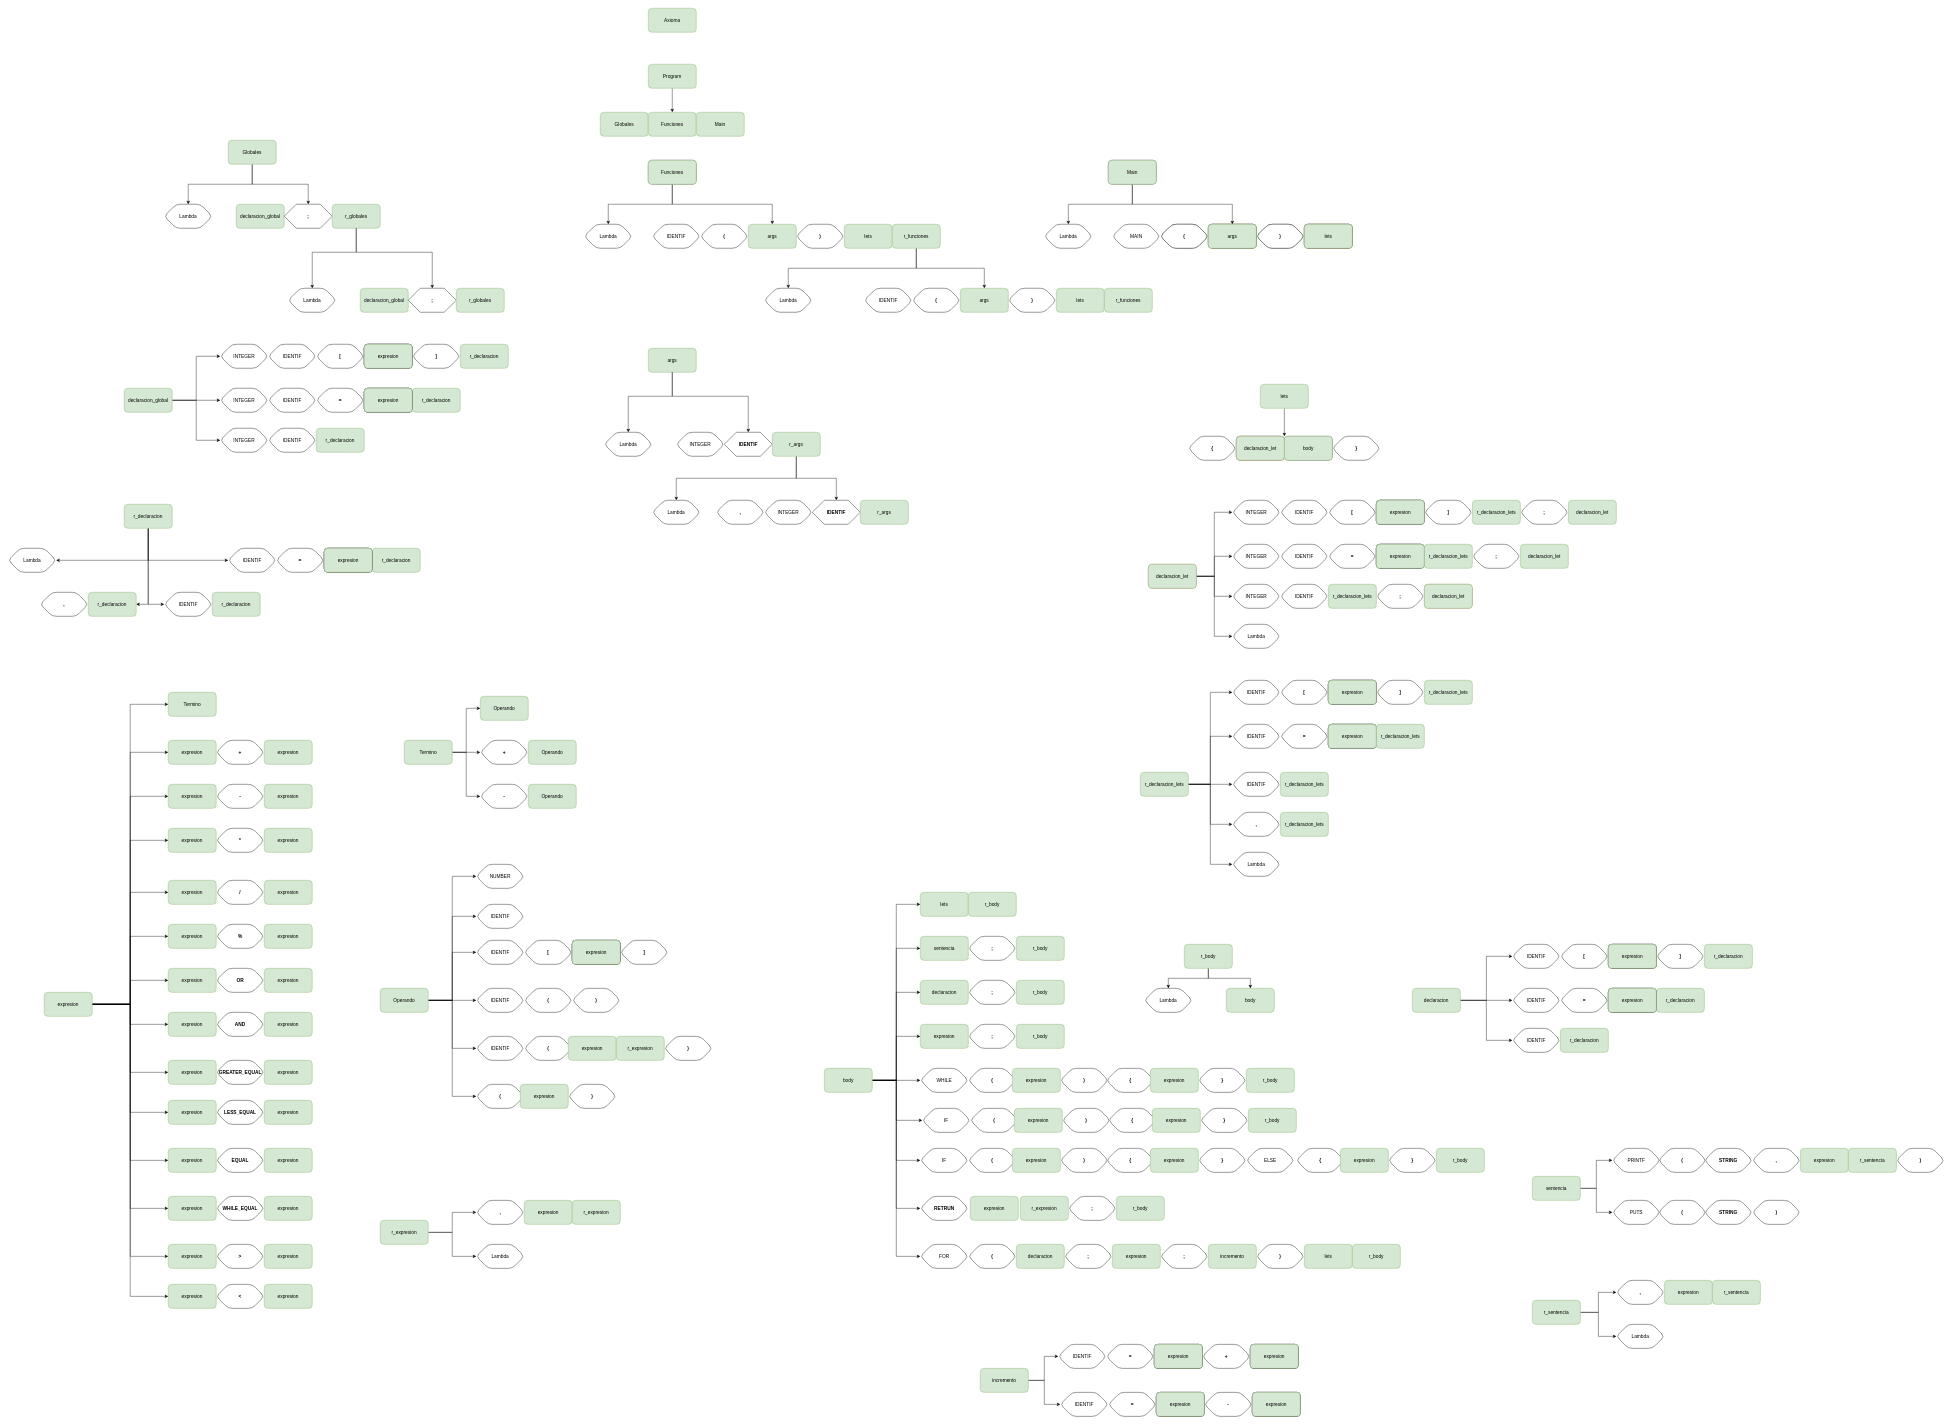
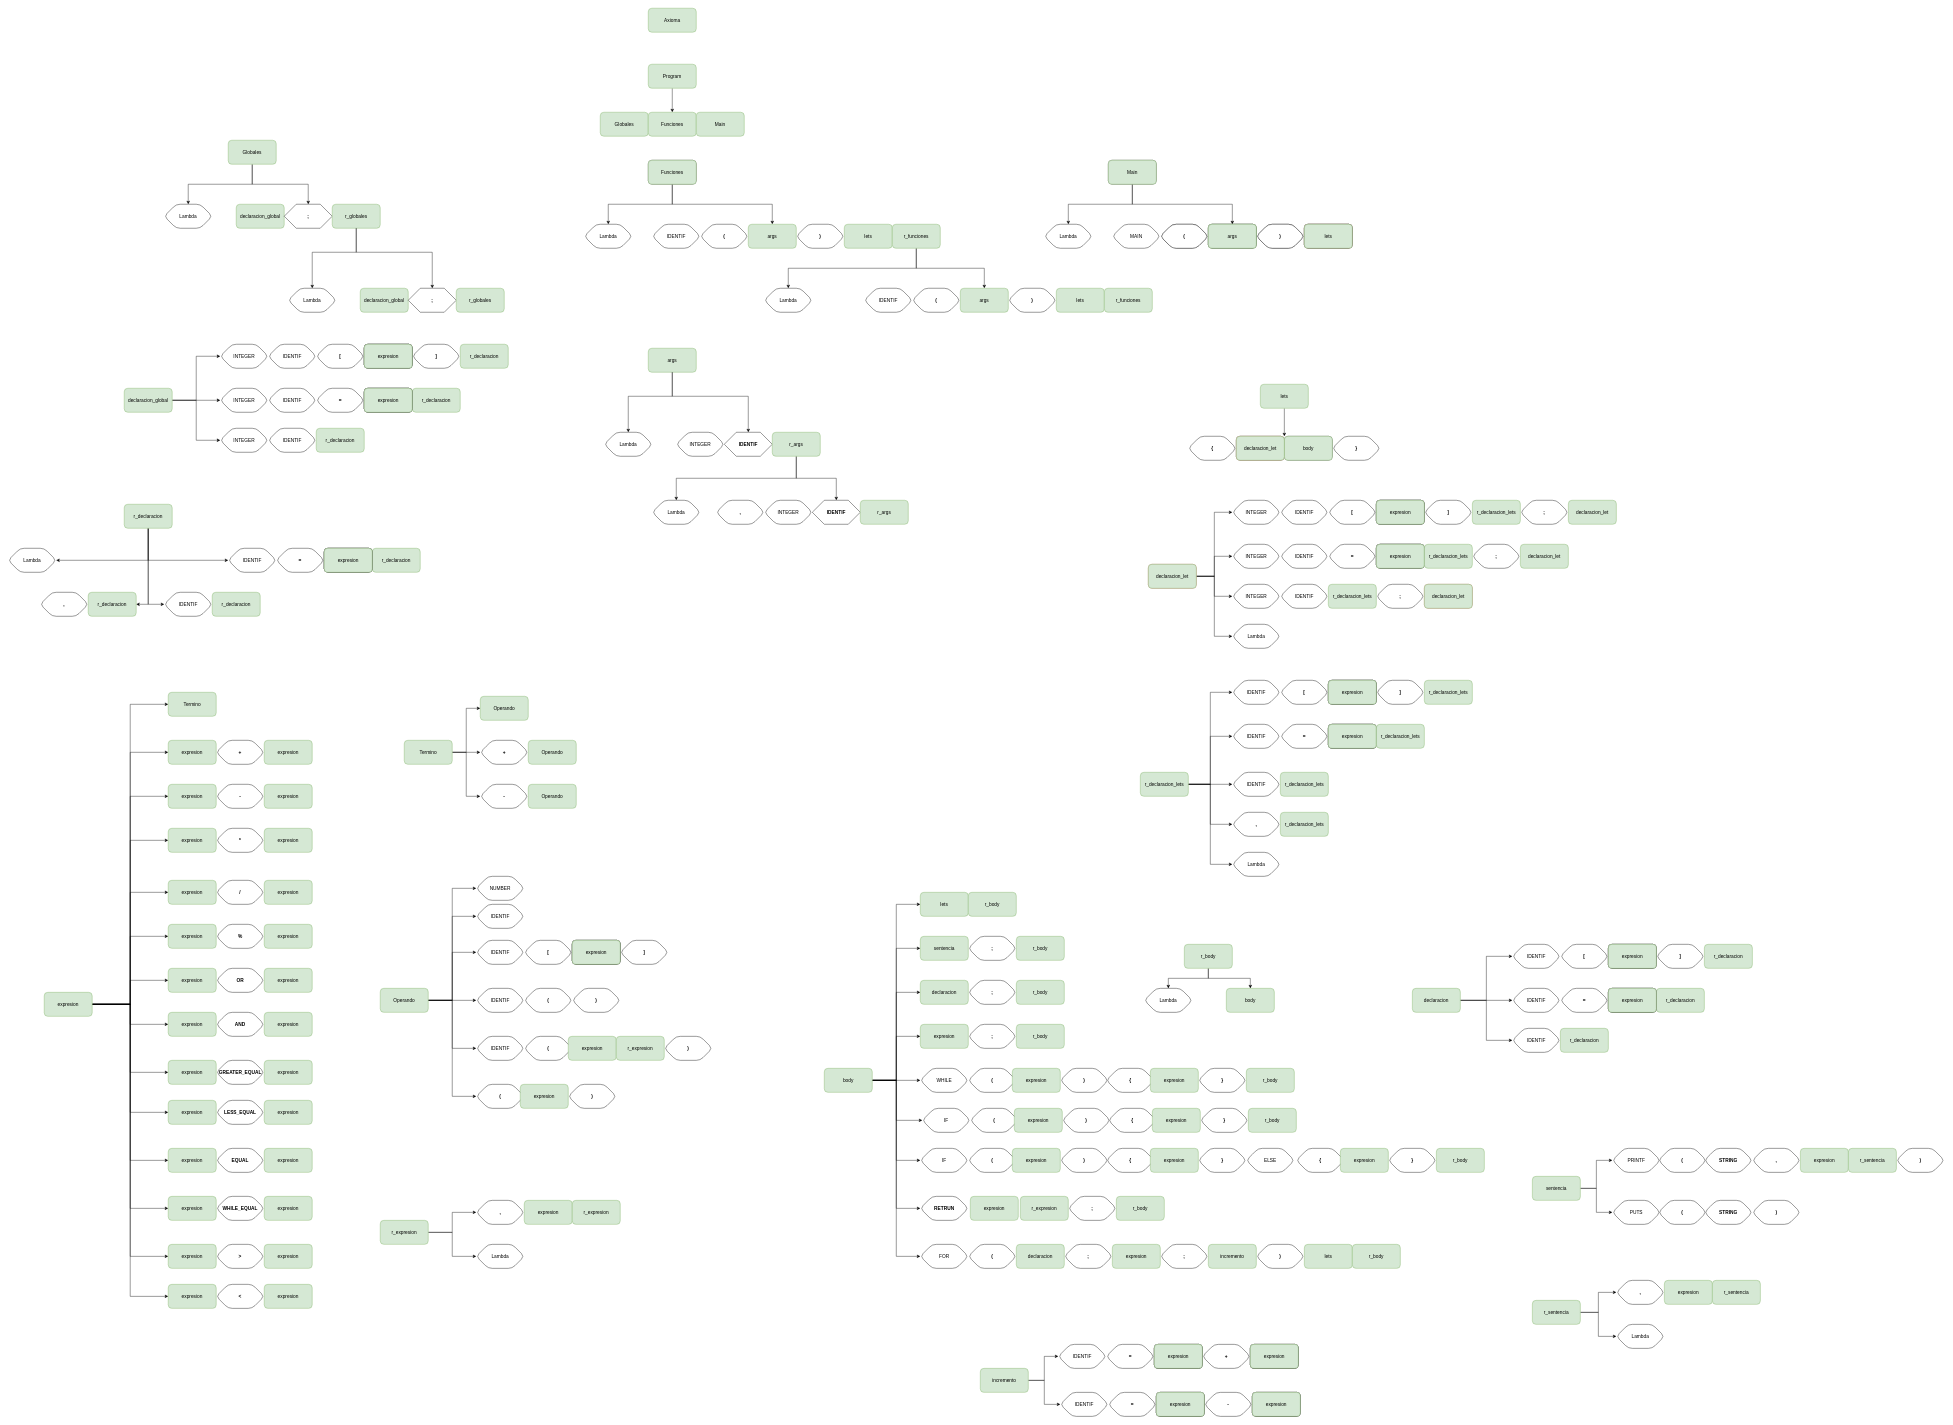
(500, 876) -> (500, 888)
